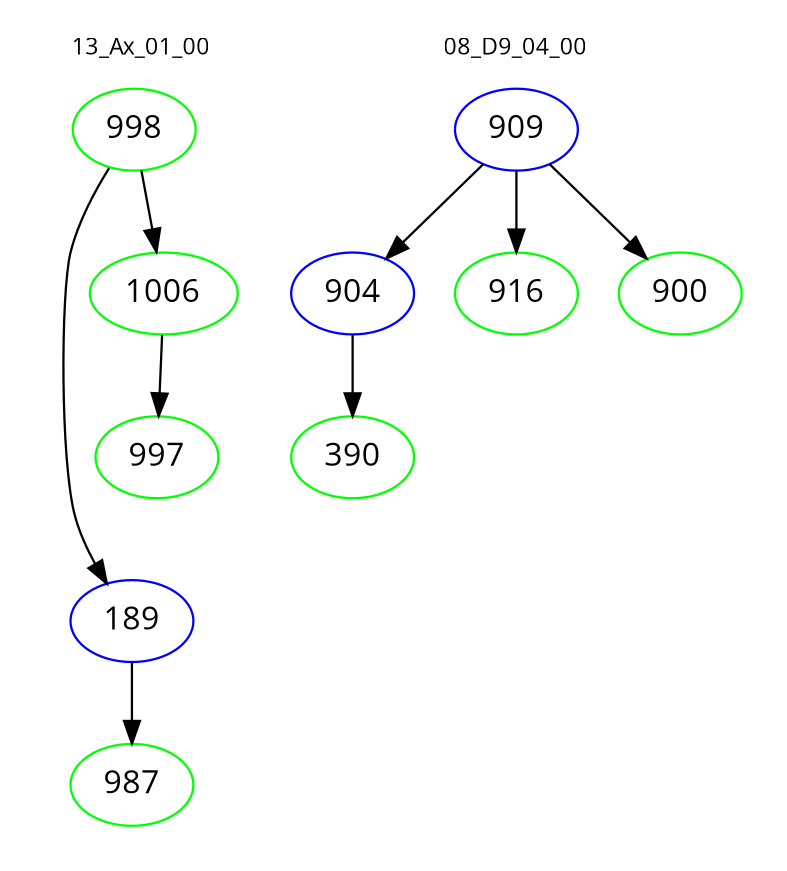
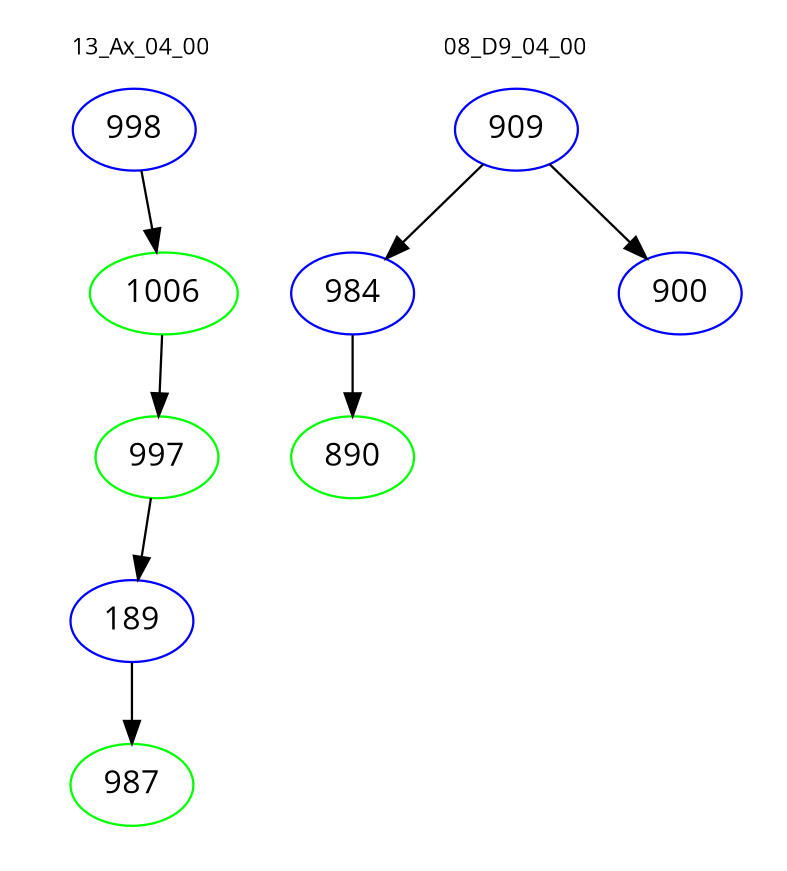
(141, 49) -> (141, 49)
(134, 130) -> (134, 130)
(353, 293) -> (353, 293)
(516, 293) -> none
(680, 293) -> (680, 293)
(64, 364) -> (146, 527)
(353, 457) -> (353, 457)
